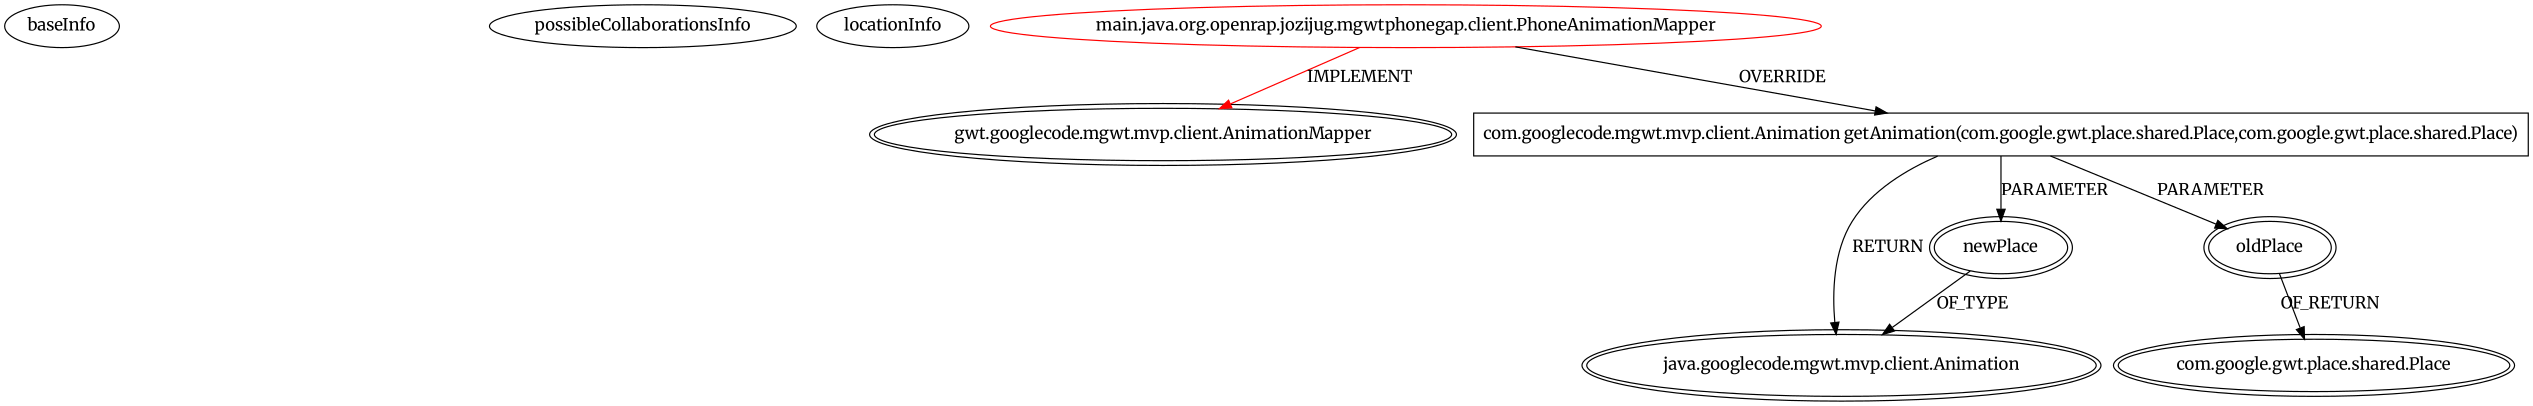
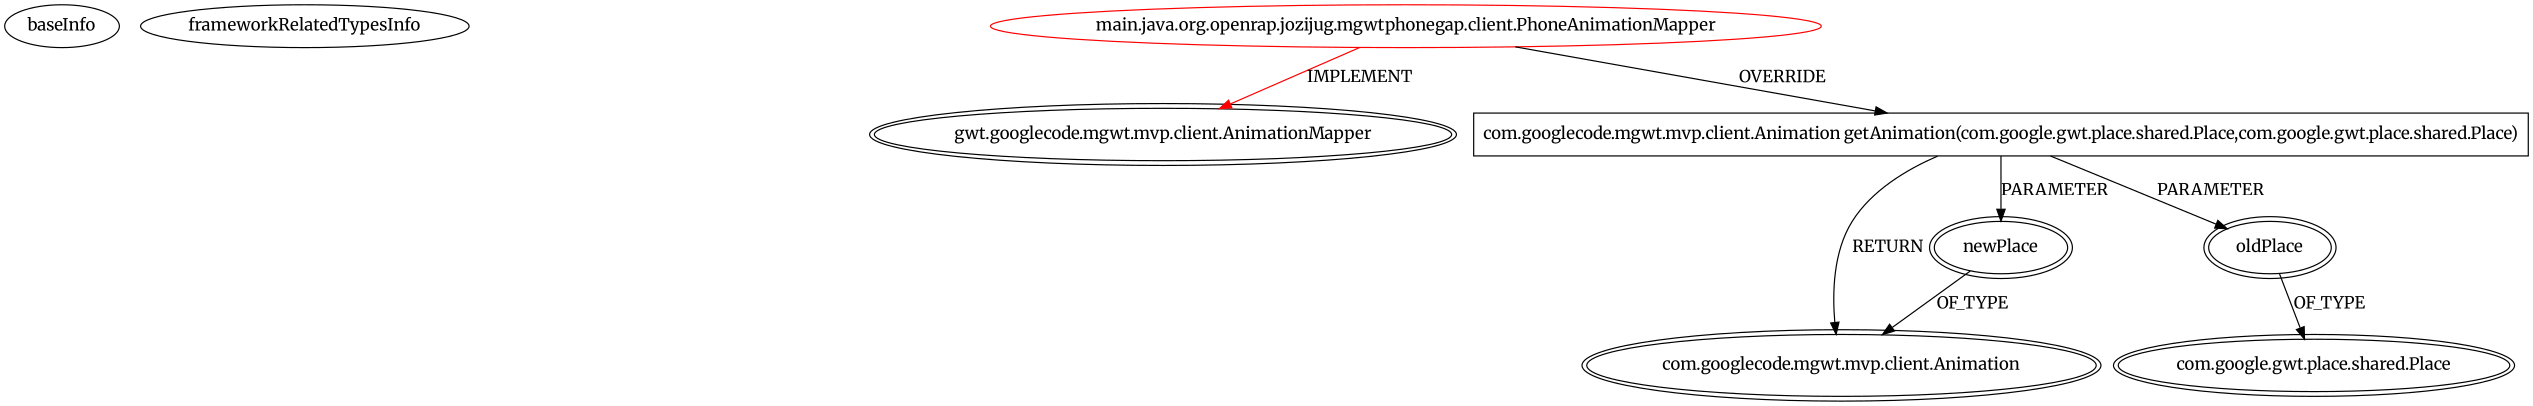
none -> (305, 26)
(643, 26) -> none
(893, 26) -> none
(2330, 304) -> (2330, 304)
(1841, 365) -> (1841, 365)
